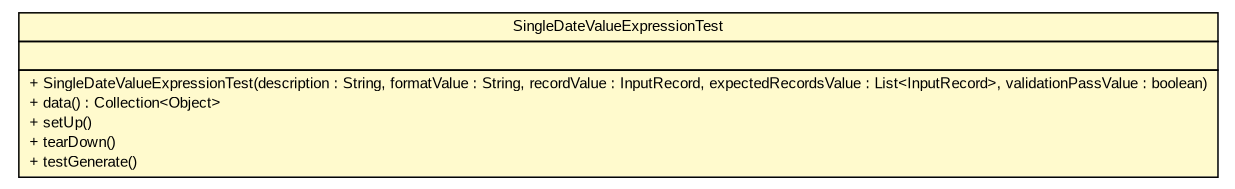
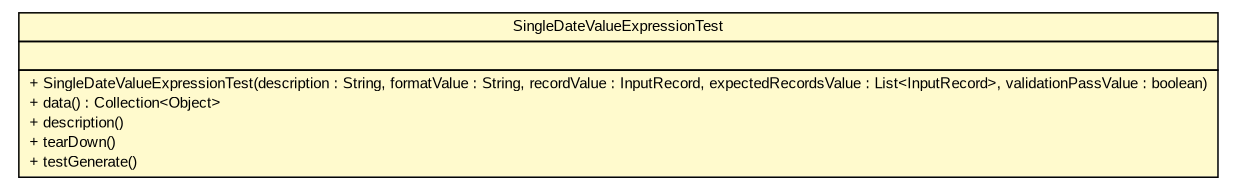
(61, 123) -> (77, 123)
